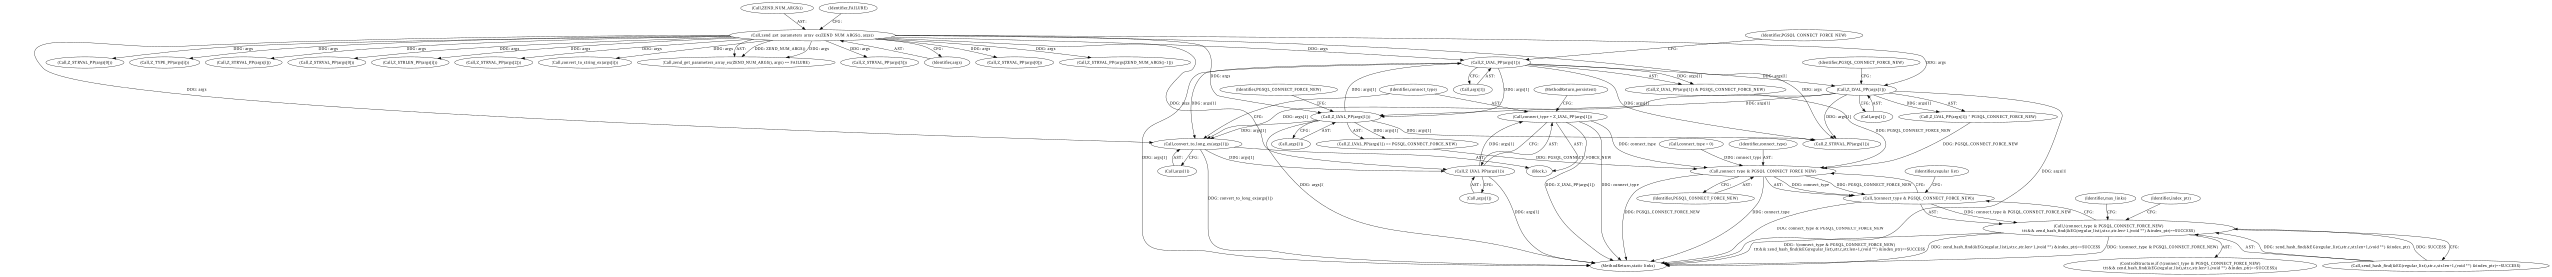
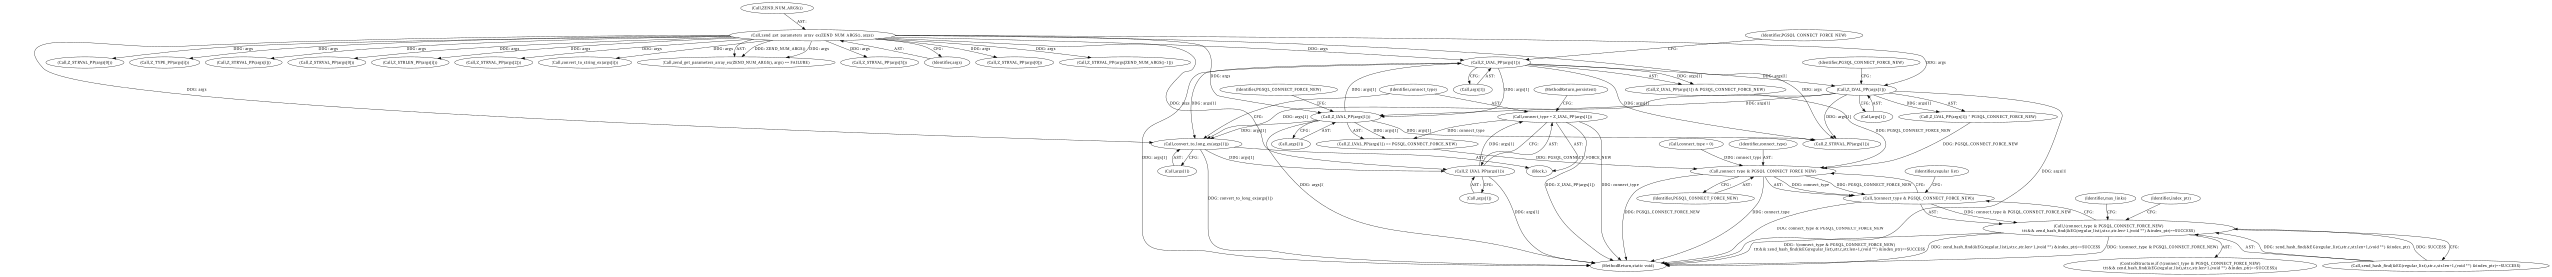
(848, 8) -> none
(1640, 158) -> (1461, 126)
(1628, 266) -> (1628, 266)
